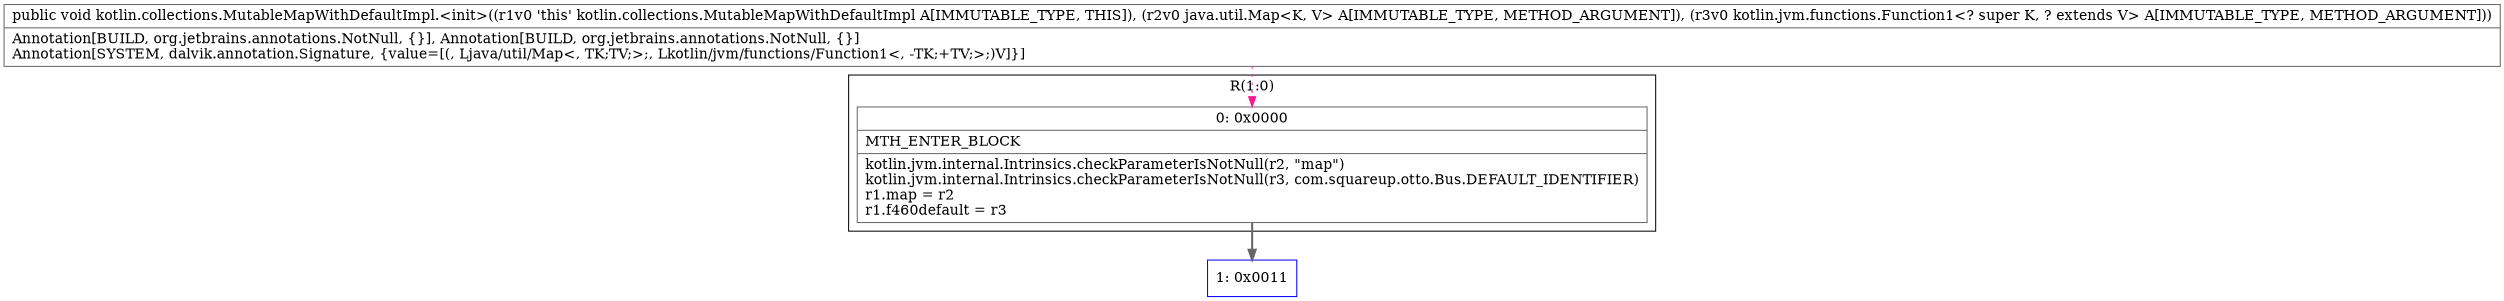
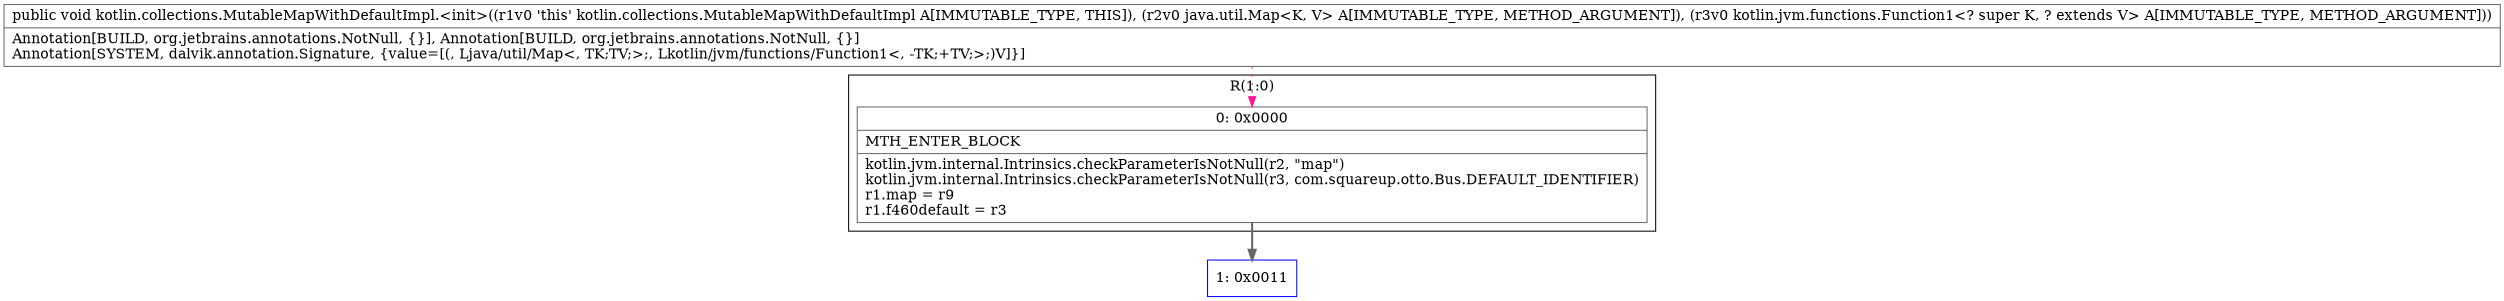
(910, 195) -> (910, 195)
